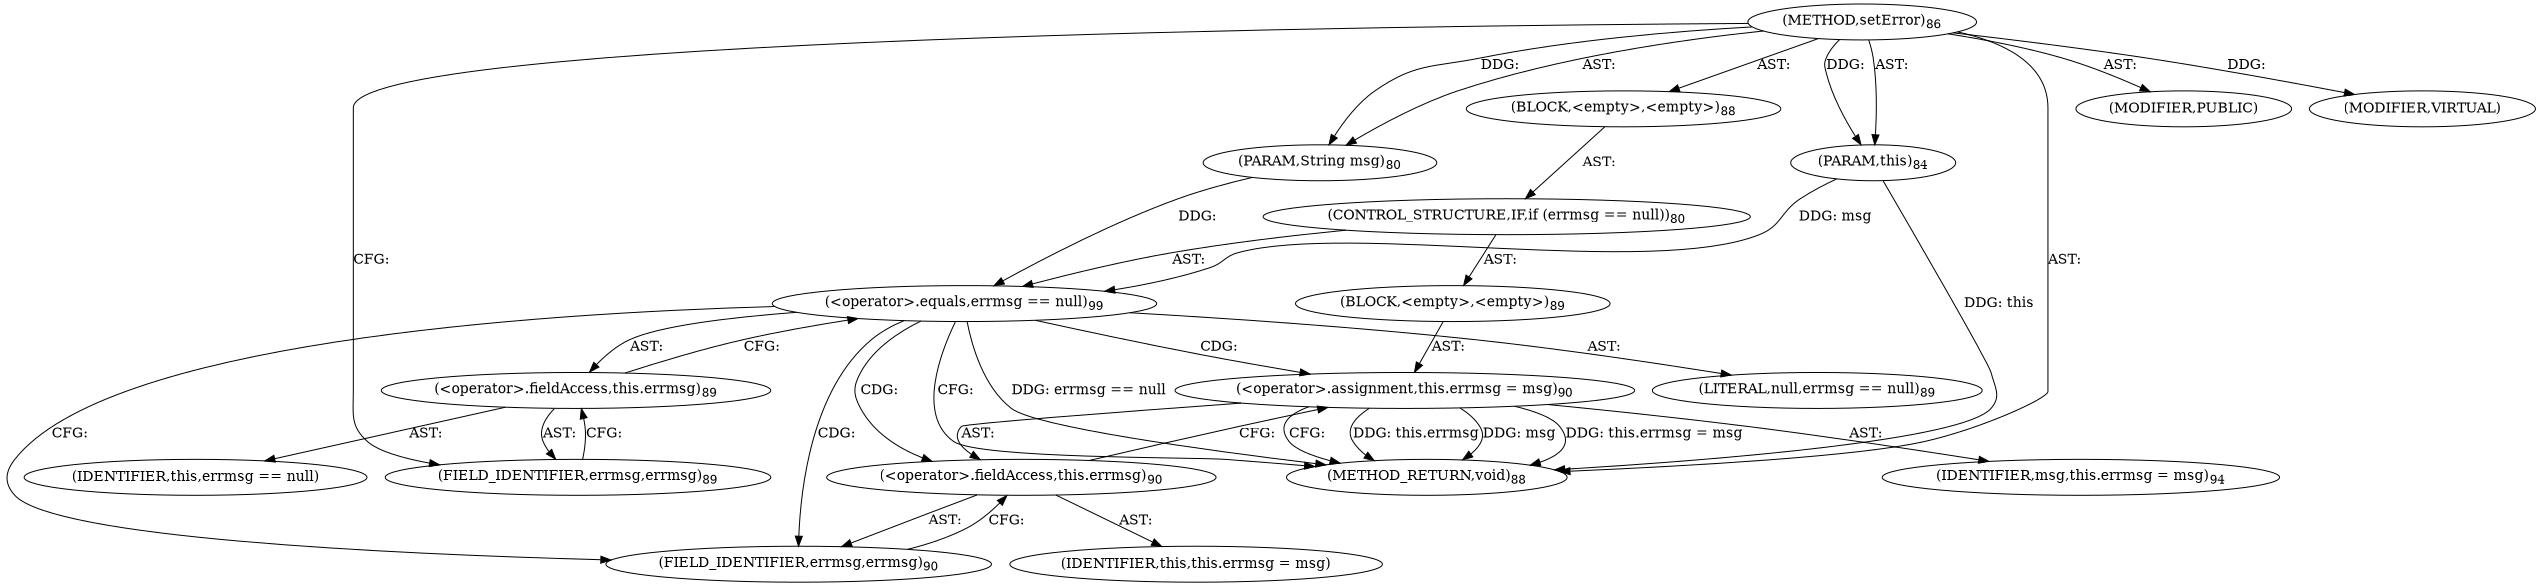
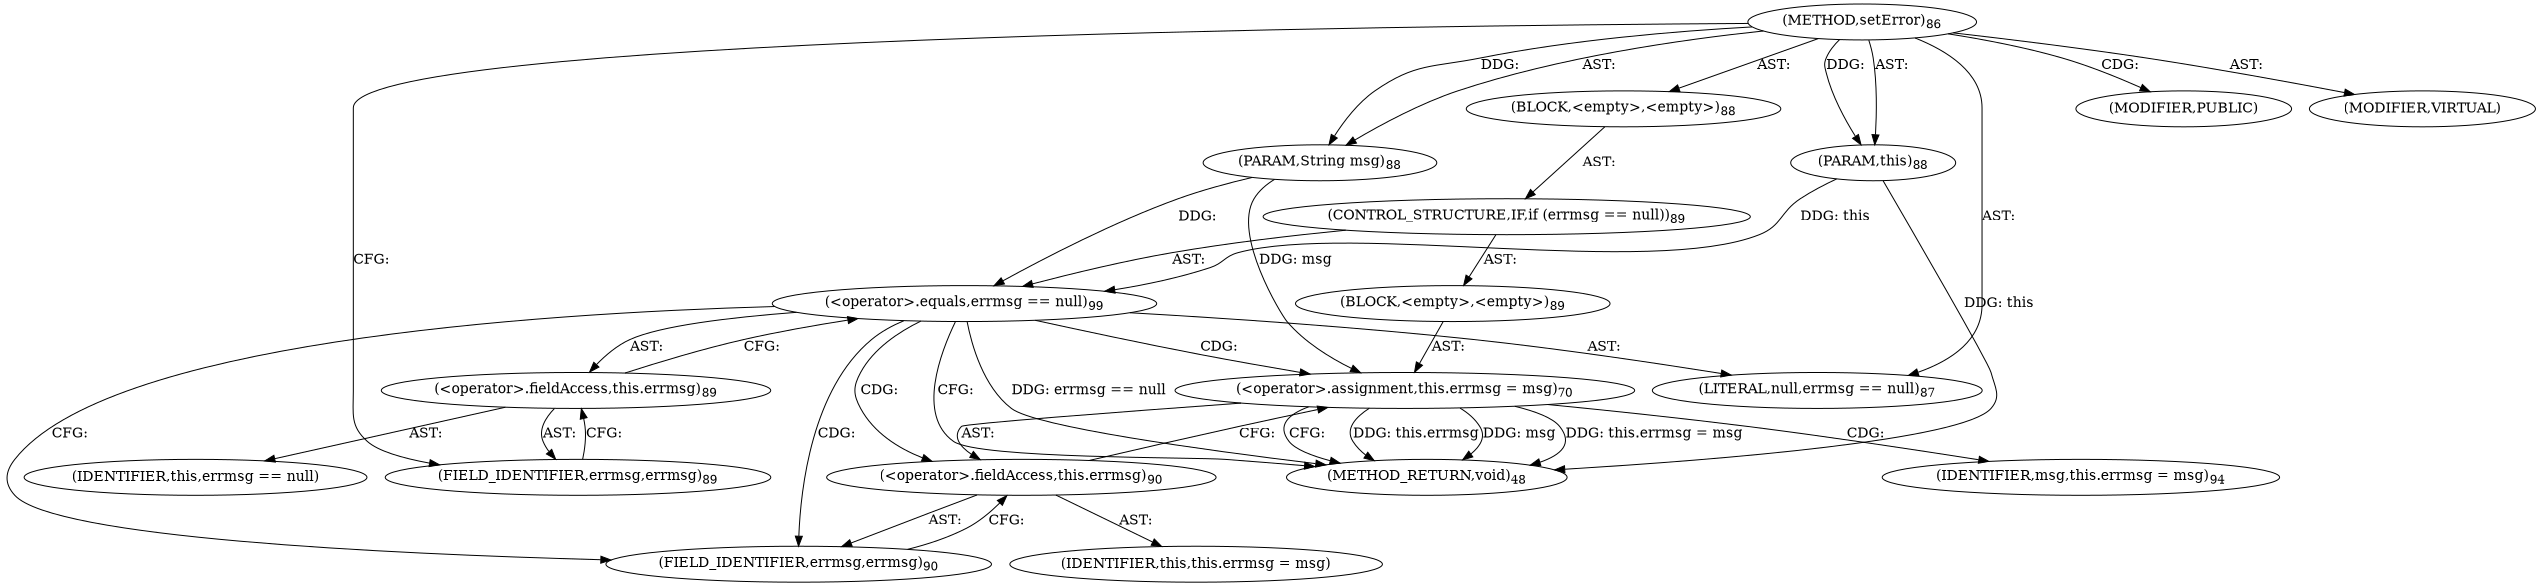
(2123, 65) -> (2123, 65)
(2249, 65) -> (2249, 65)
(1394, 161) -> (1394, 161)
(1921, 161) -> (1921, 161)
(1678, 215) -> (1678, 215)
(1835, 217) -> (1835, 217)
none -> (1267, 287)
(1566, 389) -> (1566, 389)
(1928, 389) -> (1928, 389)
(2014, 411) -> (1982, 205)
(1868, 434) -> (1868, 434)
(1519, 476) -> (1519, 476)
